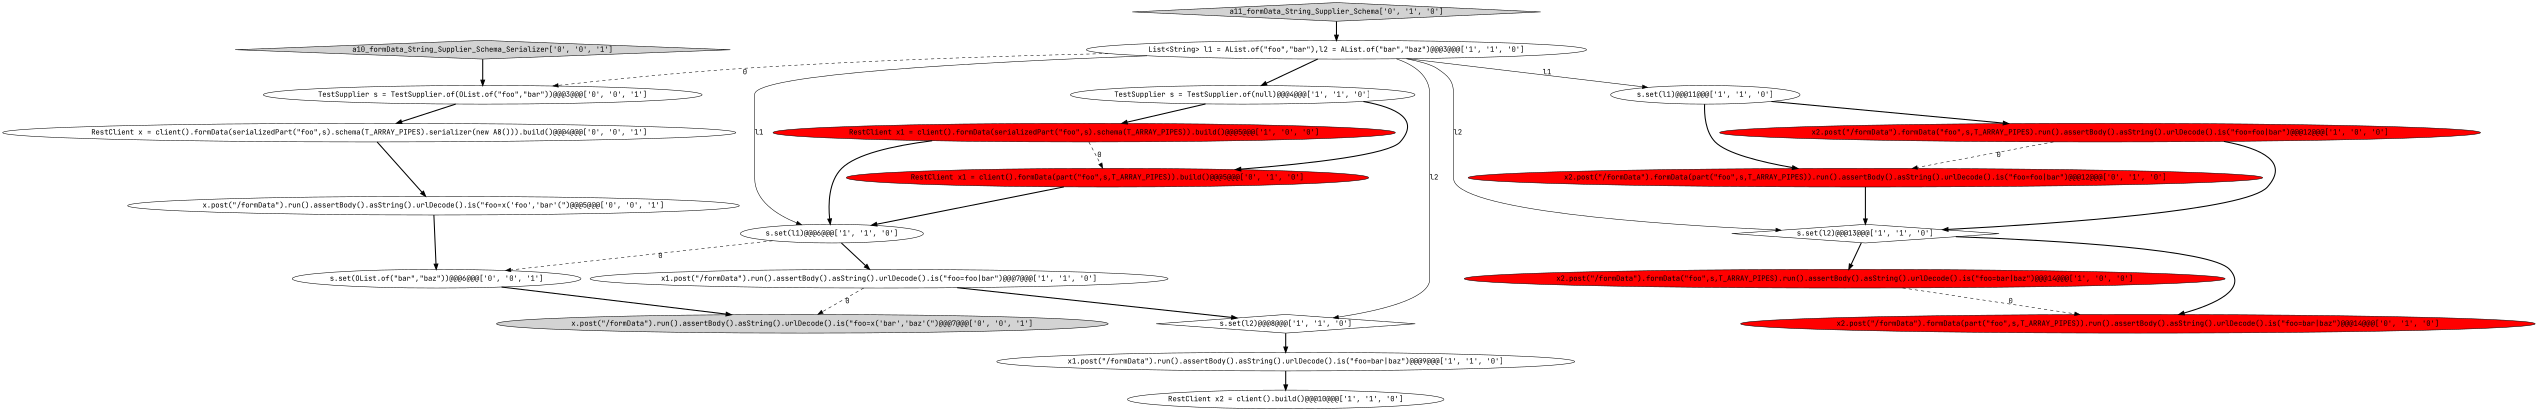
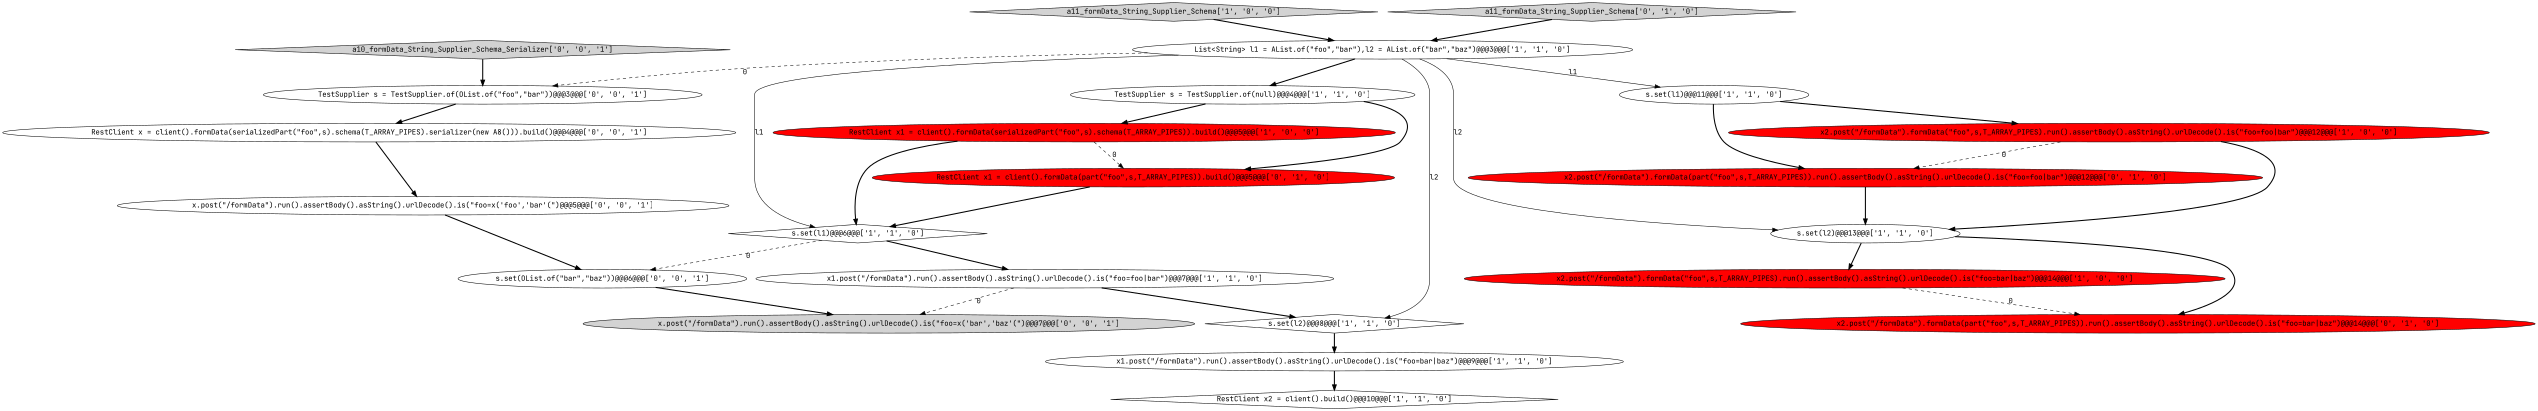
none -> (1174, 12)
(832, 234) -> (858, 234)
(1865, 234) -> (1865, 234)
(1286, 399) -> (1334, 399)
